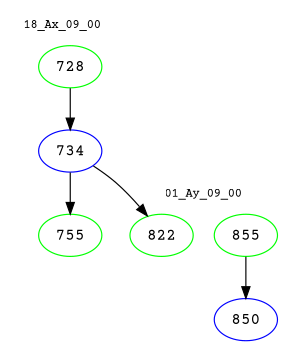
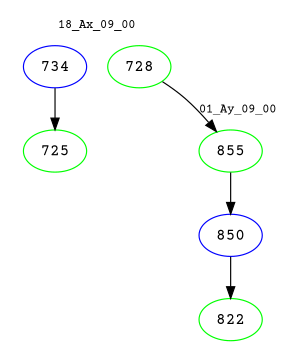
(70, 103) -> (197, 110)
(128, 194) -> (231, 272)
(70, 235) -> (55, 151)
